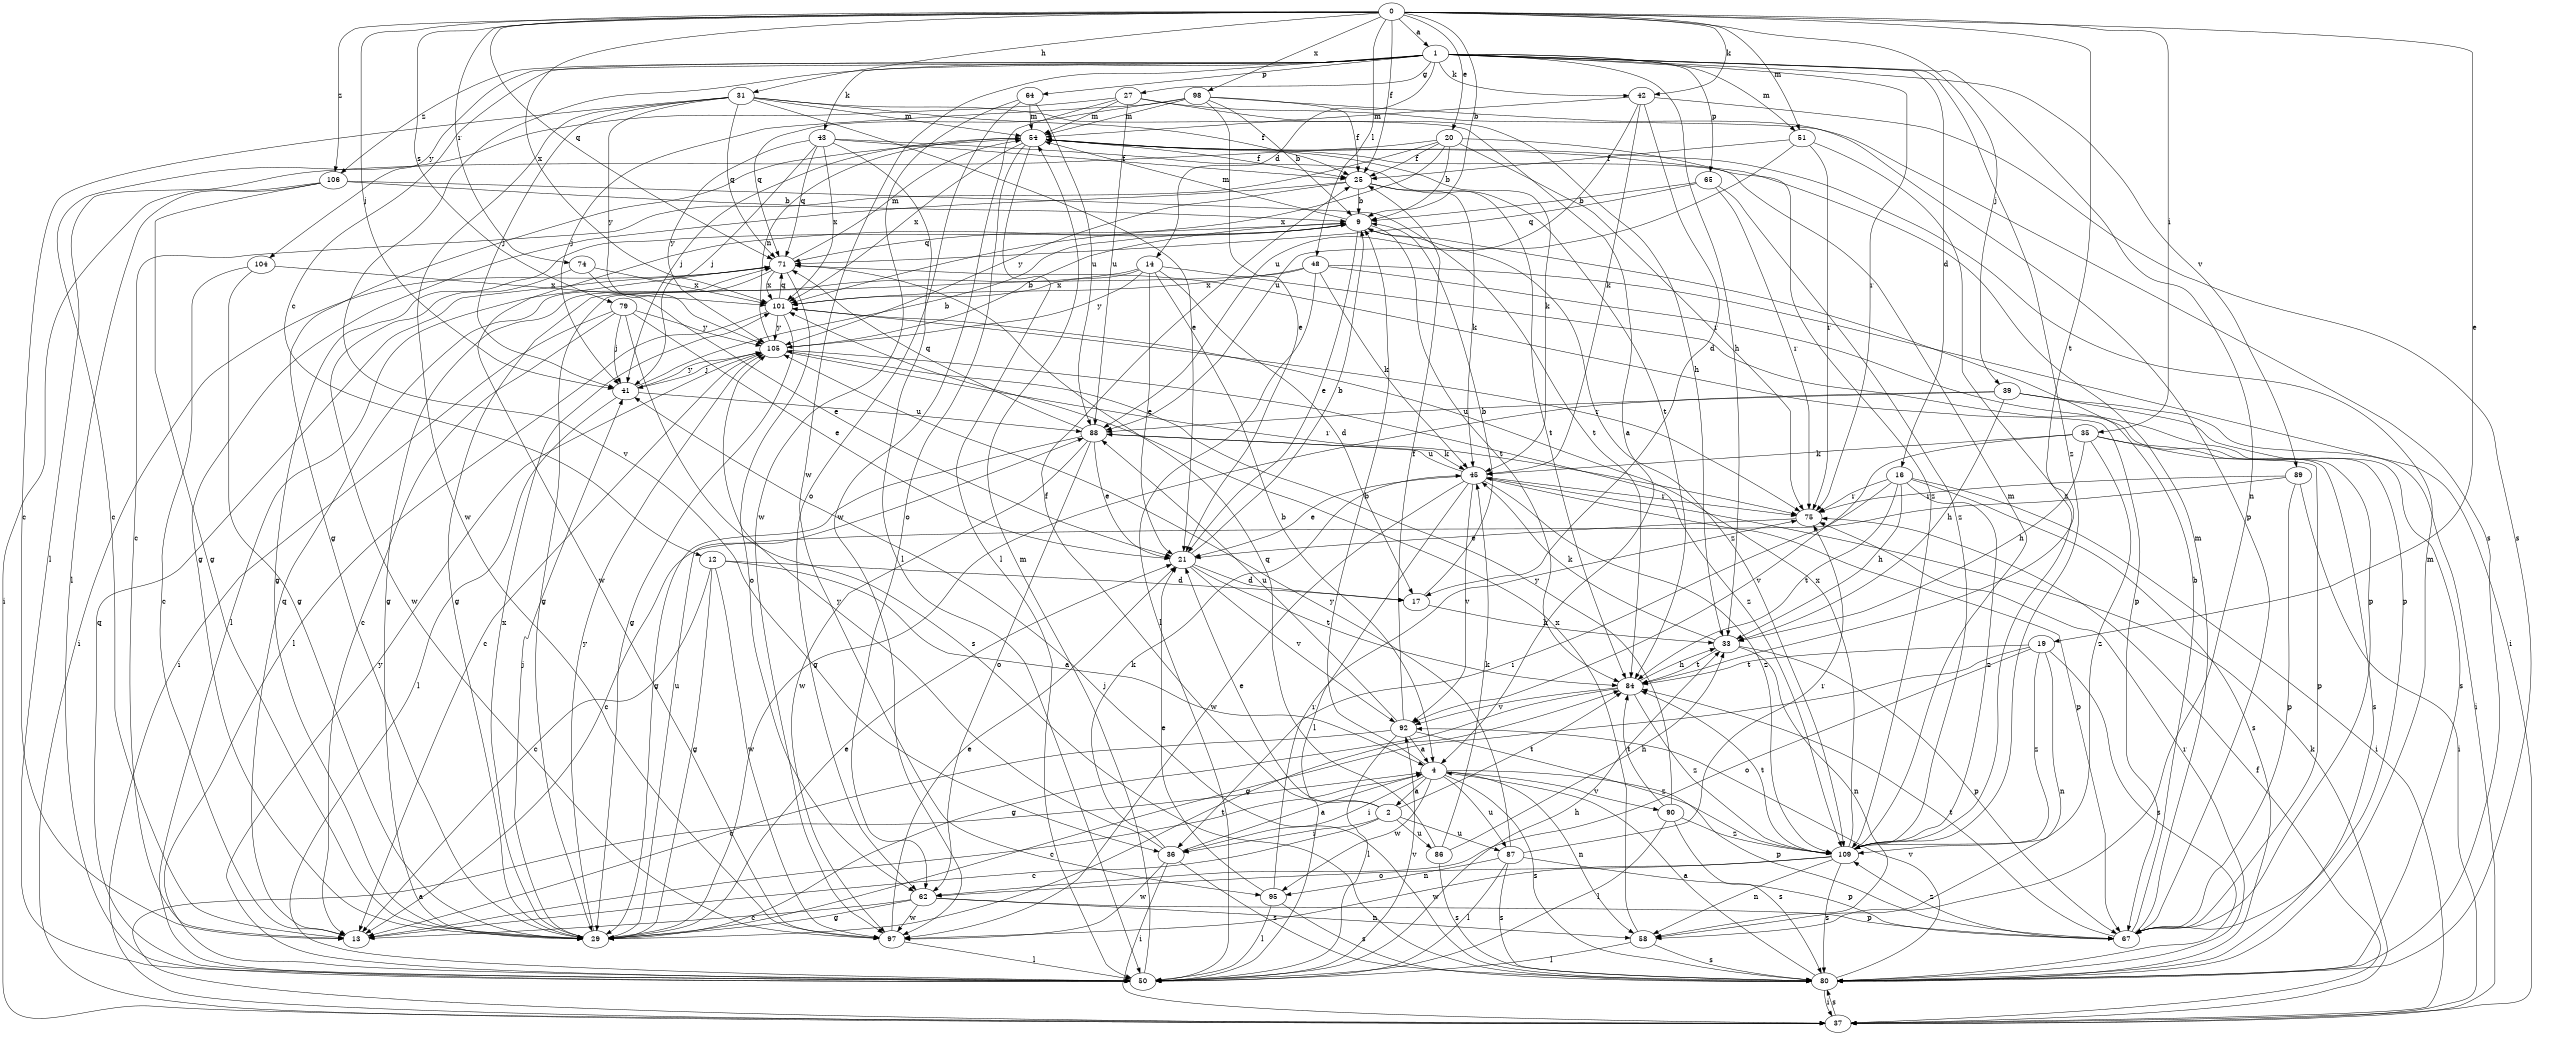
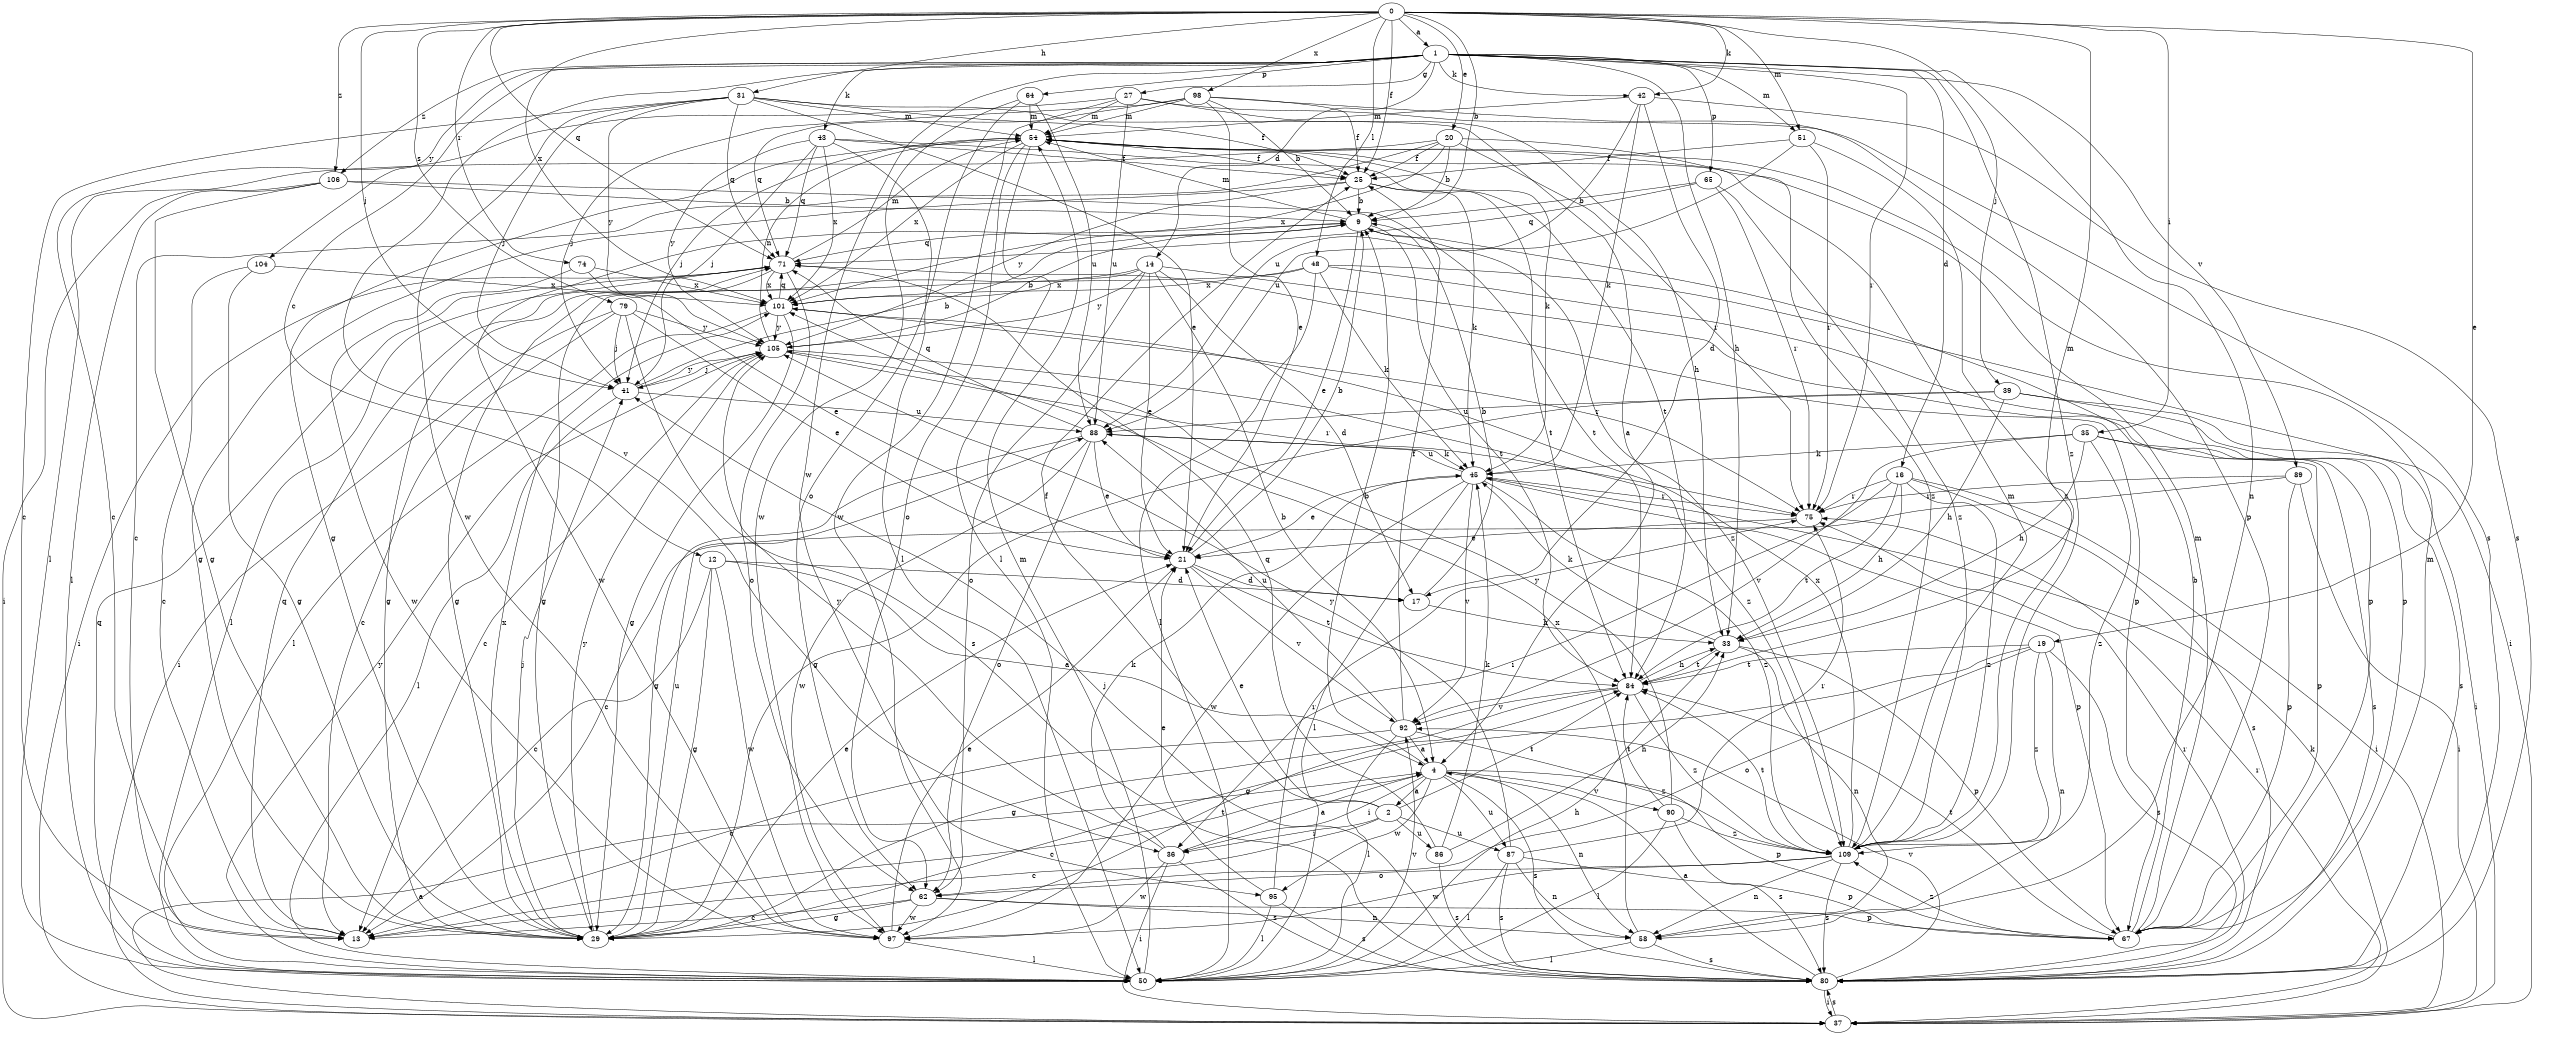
(446, 291) -> none
(2070, 349) -> (2070, 349)
none -> (970, 558)
(2258, 771) -> (2258, 771)
(1395, 878) -> (1562, 913)
